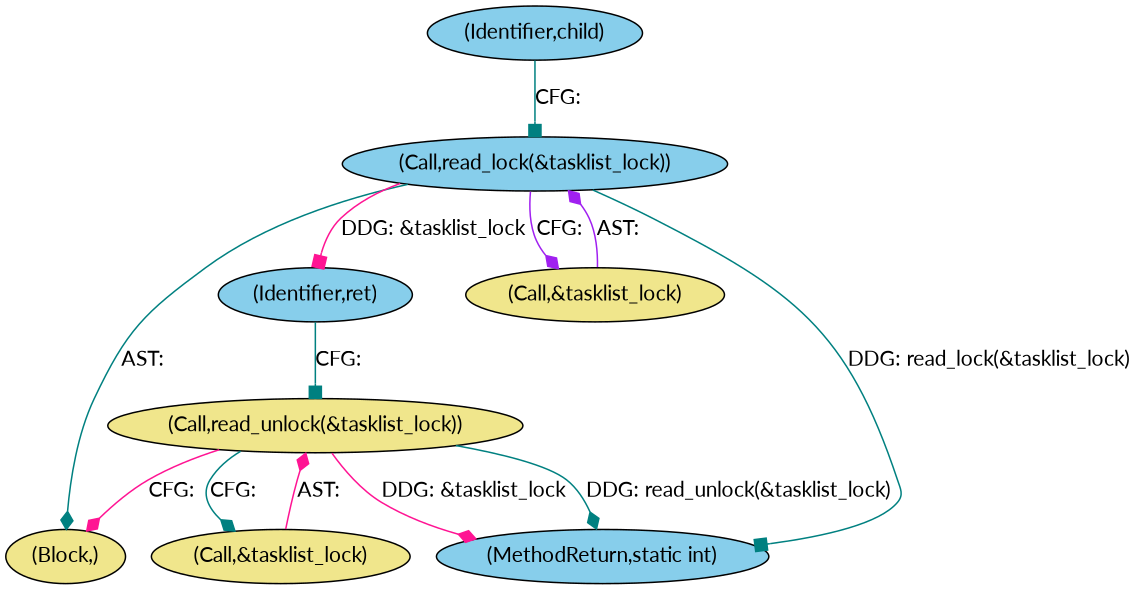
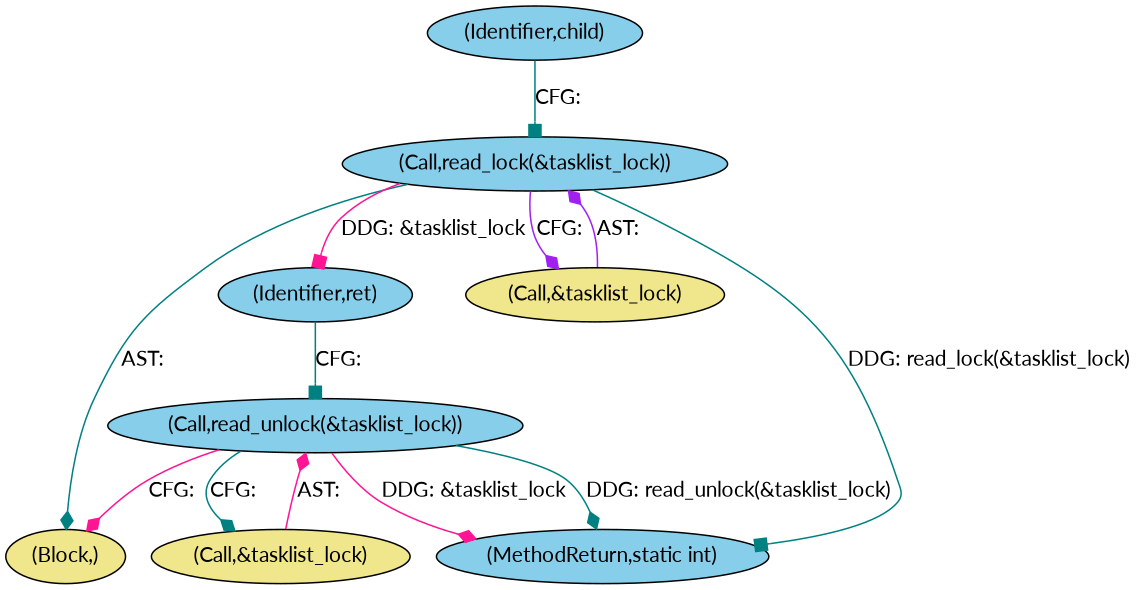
(315, 426) -> (315, 426)
